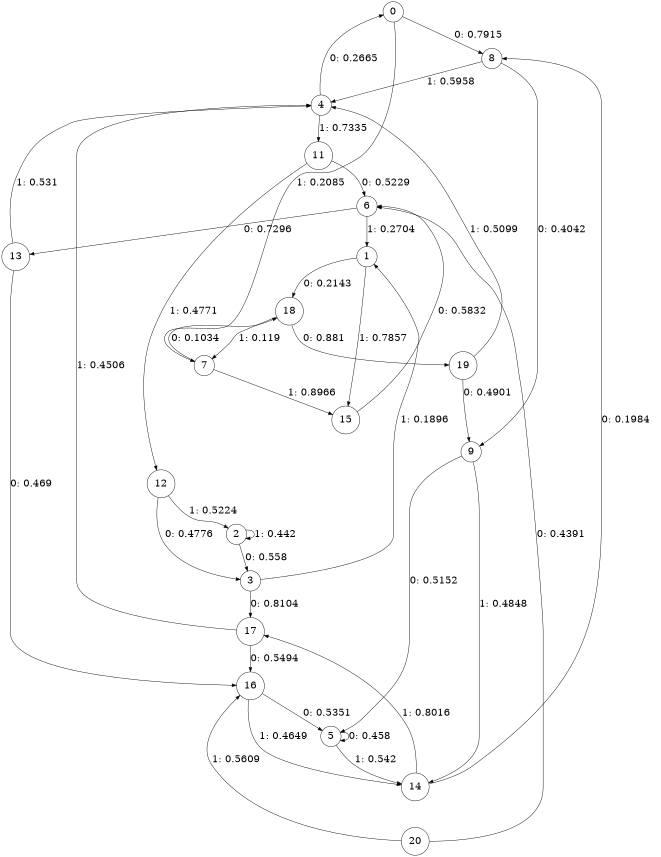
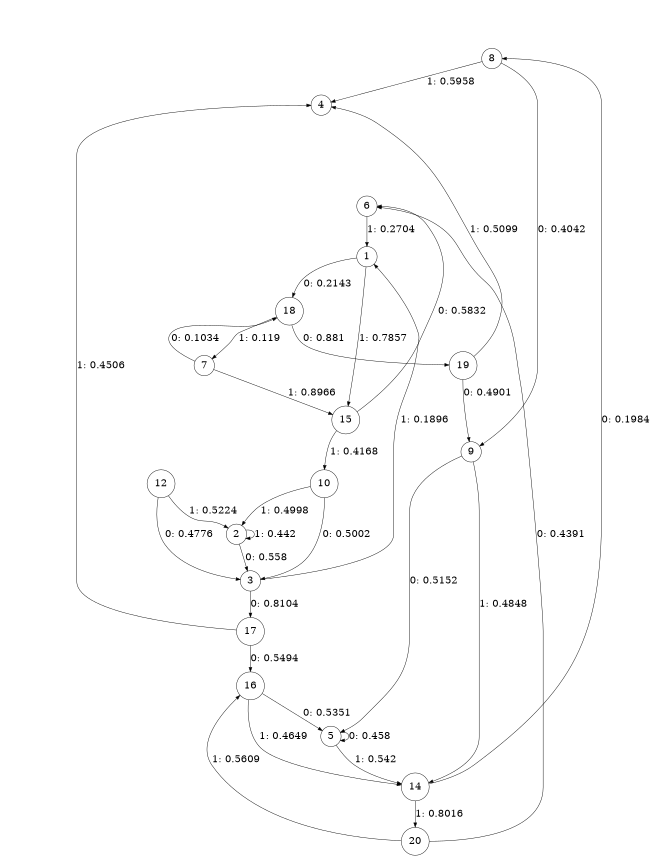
(393, 12) -> none
(319, 156) -> none
(16, 257) -> none
none -> (324, 484)
(366, 683) -> (415, 812)
